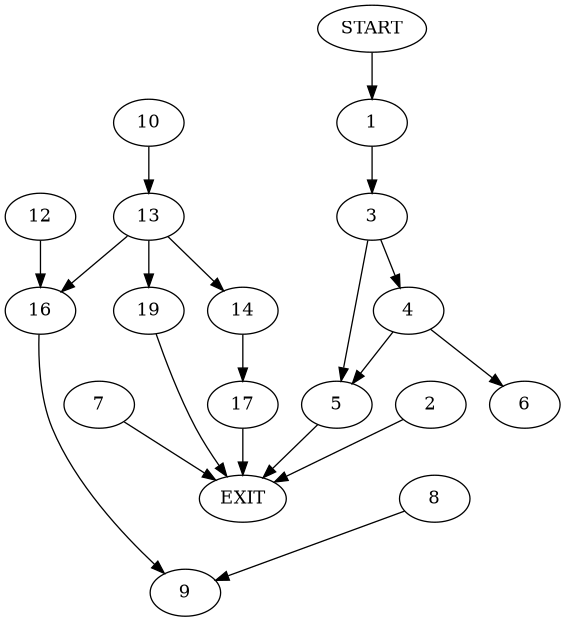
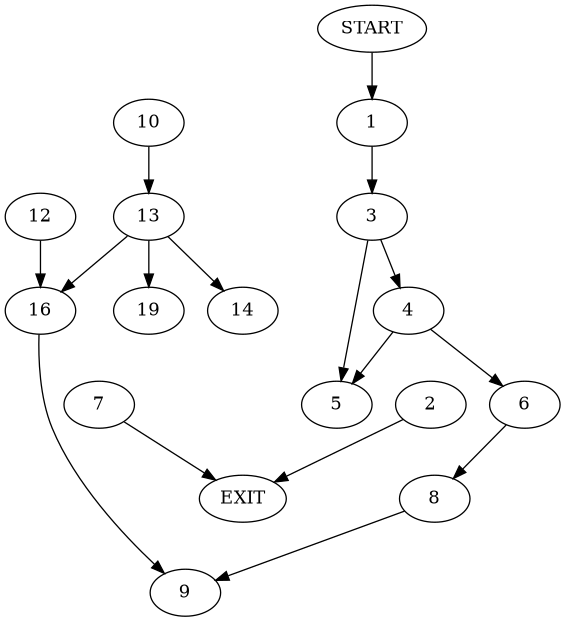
(183, 402) -> none
(243, 405) -> none
(295, 446) -> none
none -> (484, 447)
